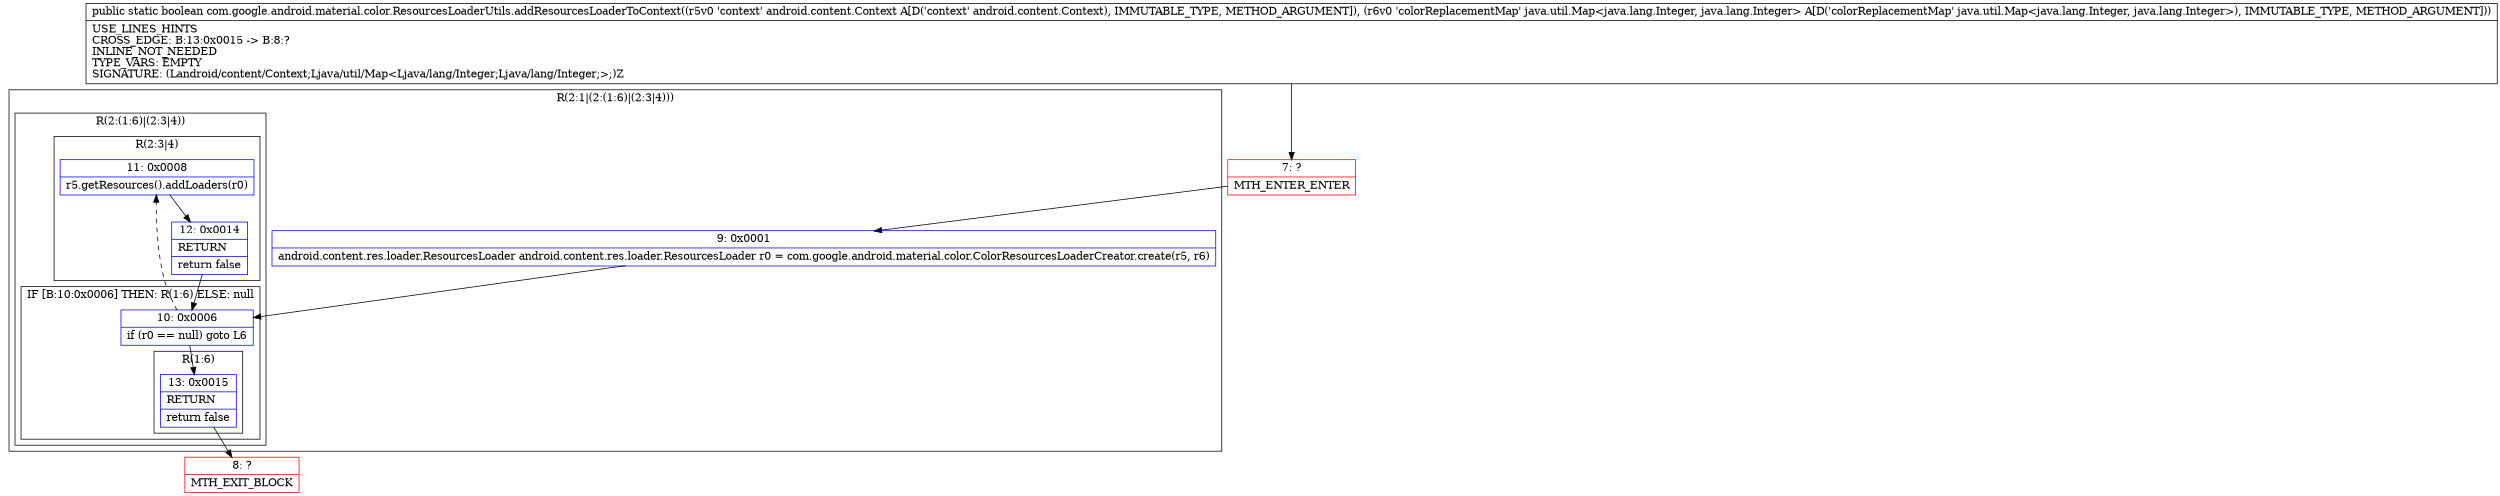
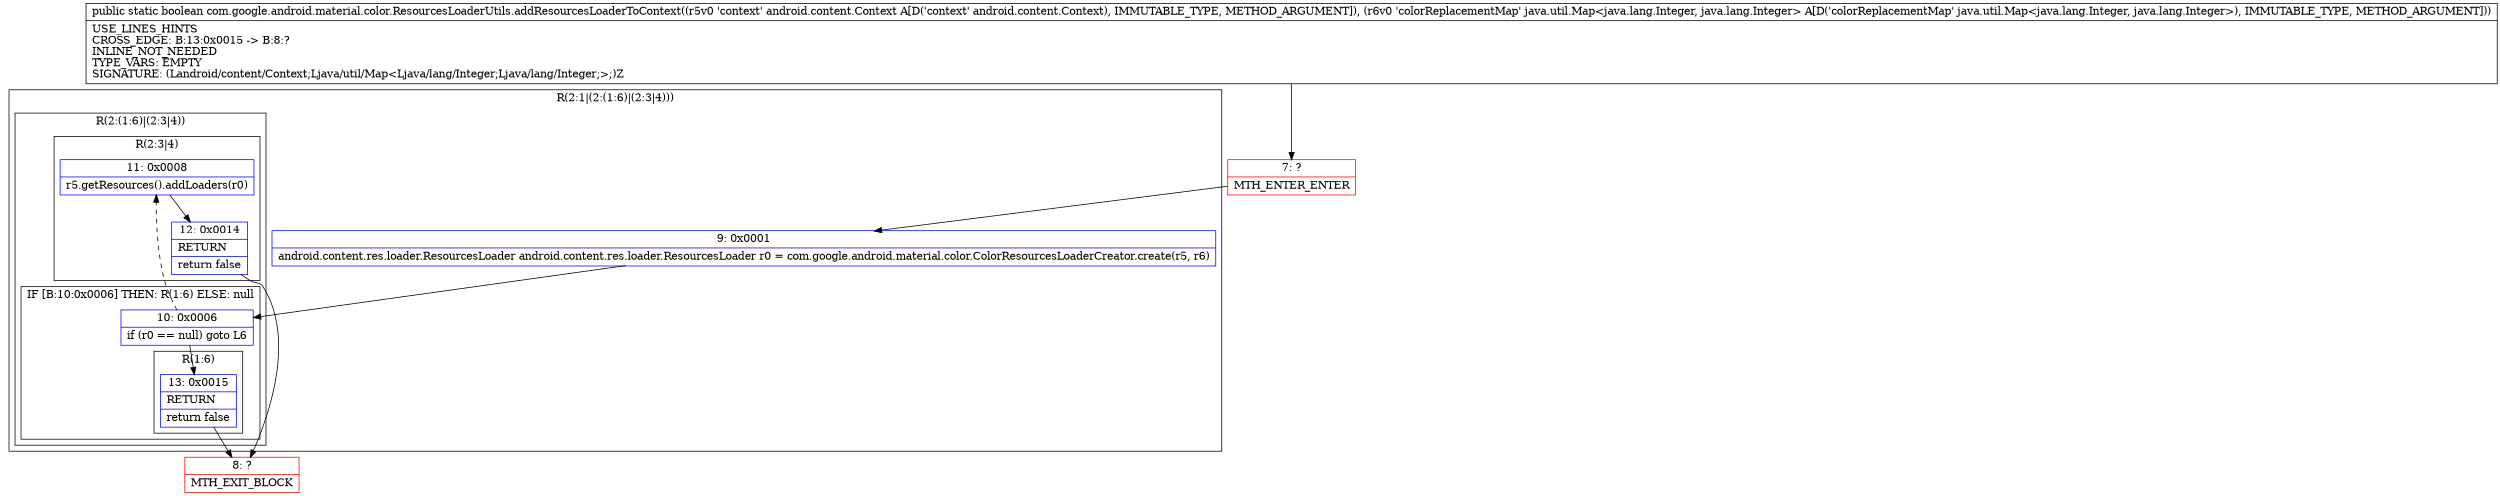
(197, 292) -> (278, 356)
